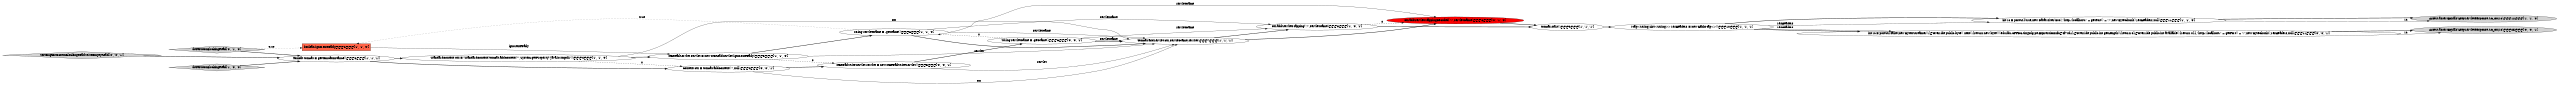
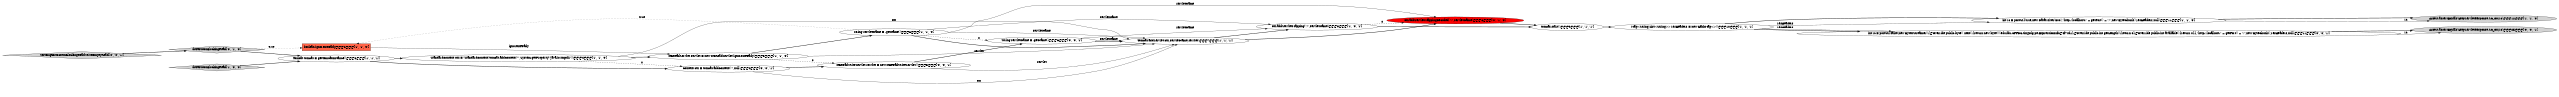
(972, 36) -> (953, 38)
(210, 57) -> (154, 52)
